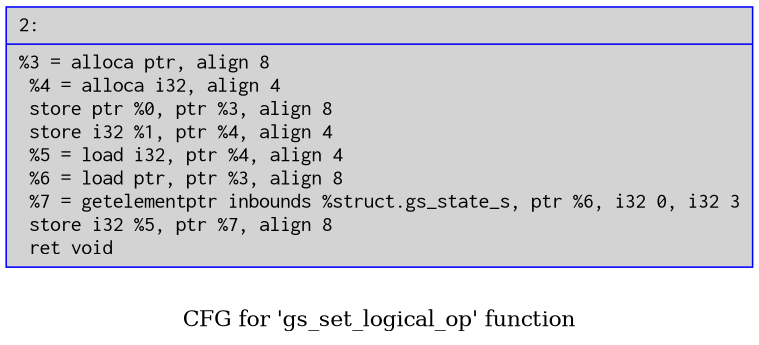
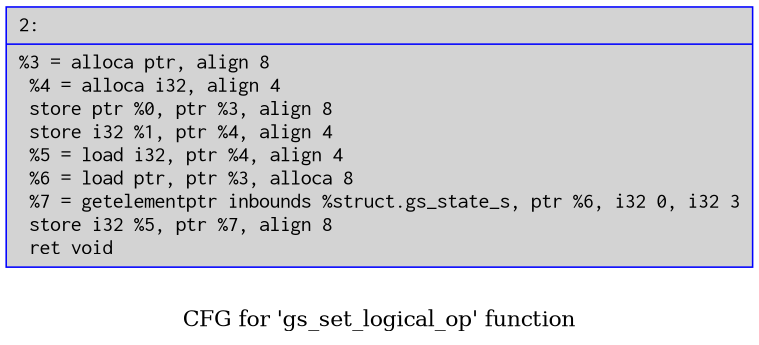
(181, 178) -> (187, 178)
